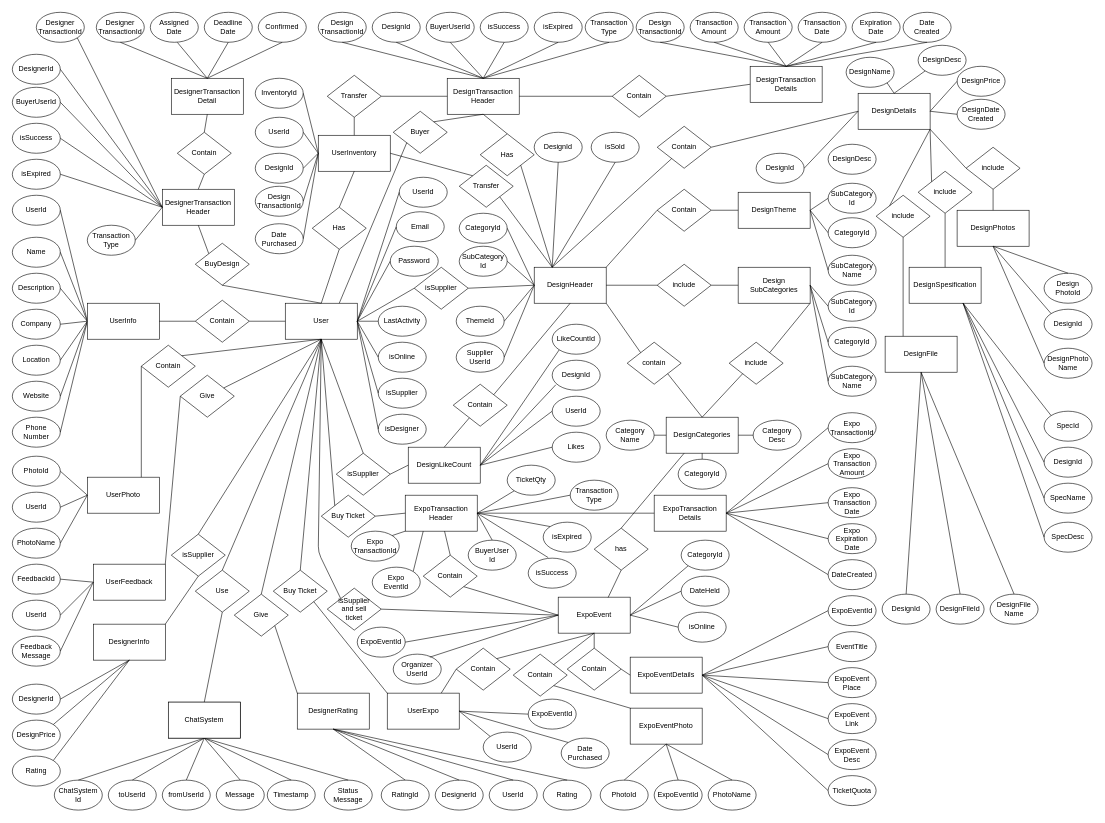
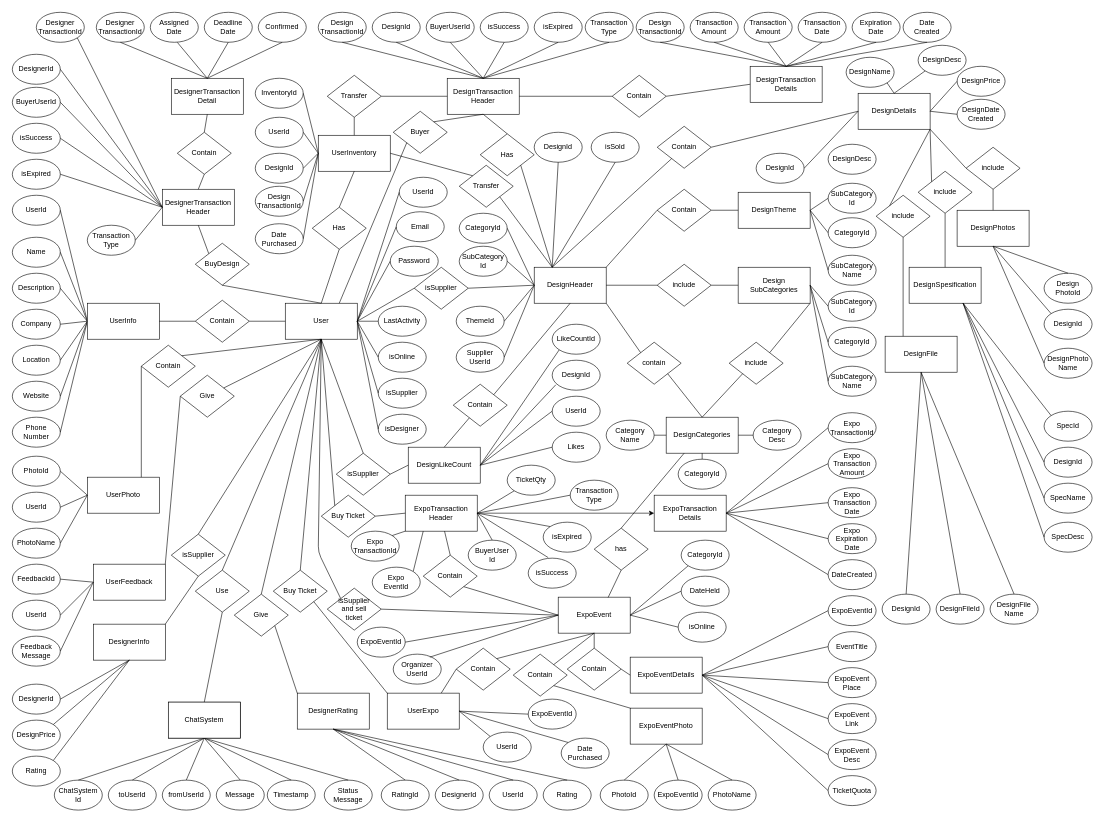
(650, 513) -> (648, 513)
